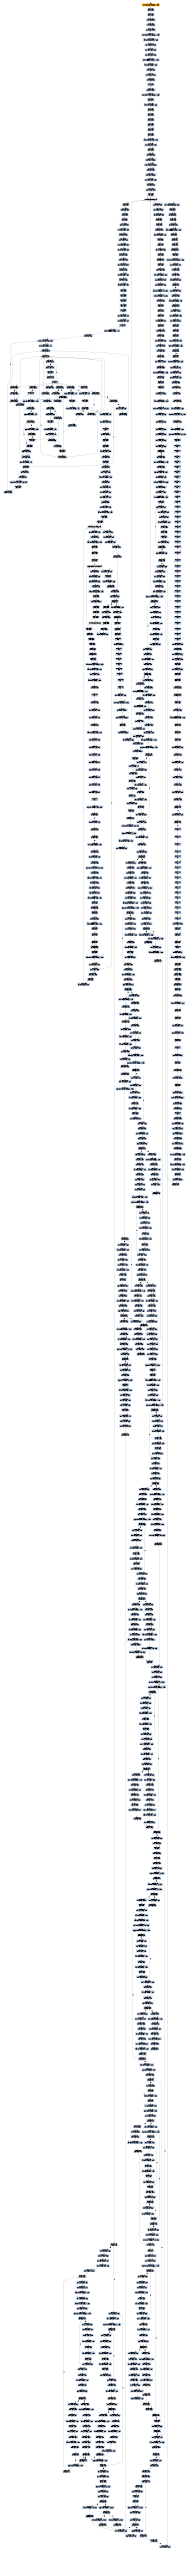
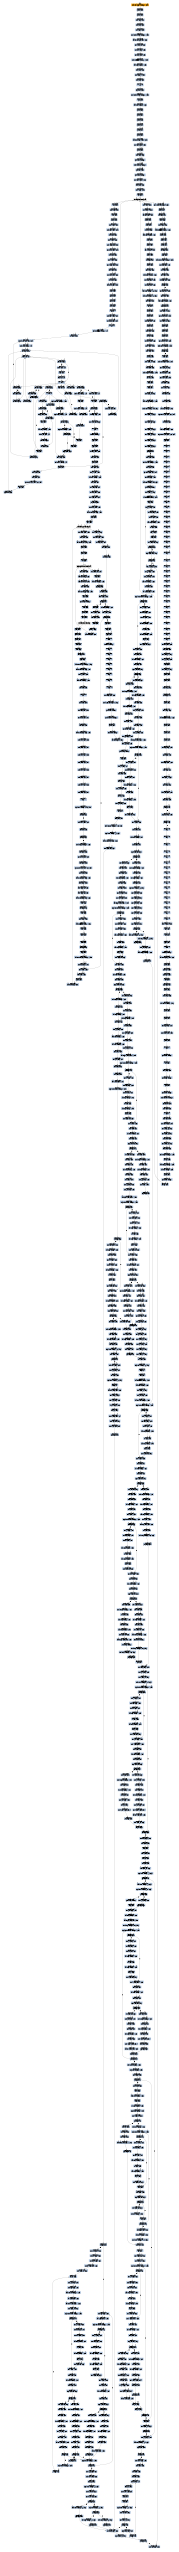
(46, 393) -> none
